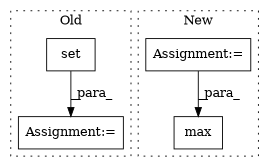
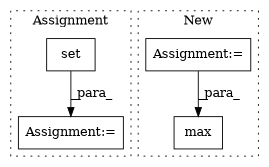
(71, 21) -> (71, 21)
